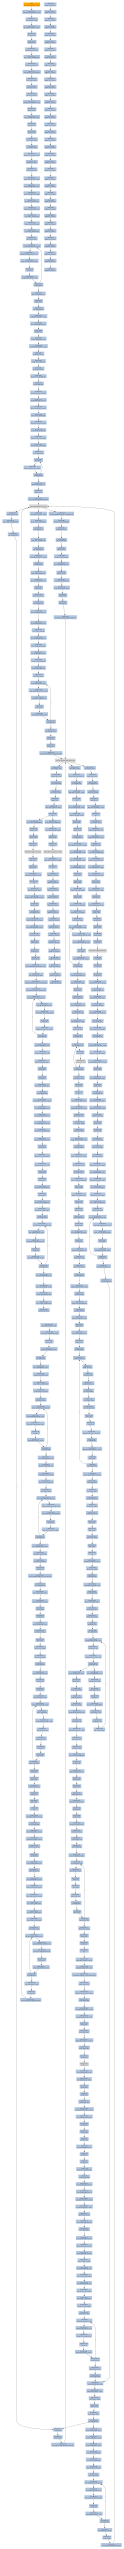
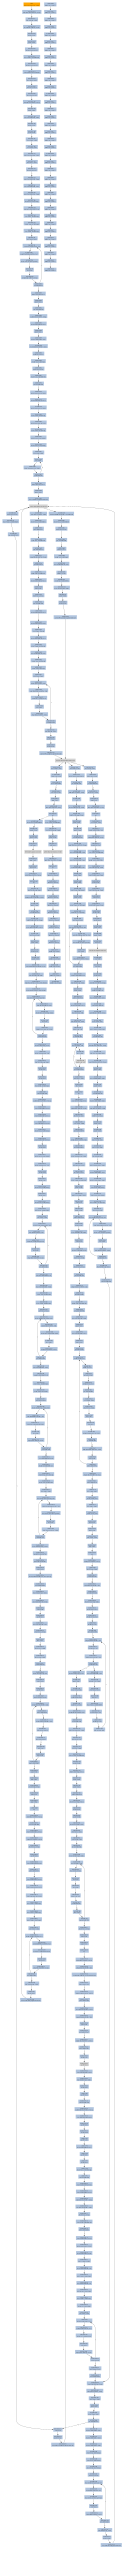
none -> (44, 1318)
